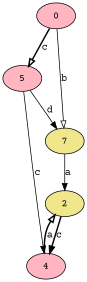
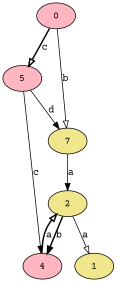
(59, 235) -> (59, 235)
none -> (94, 266)
